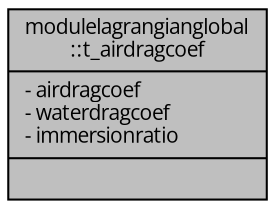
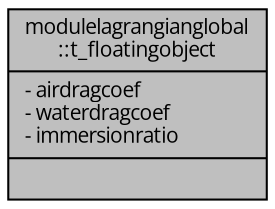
(138, 51) -> (138, 51)
